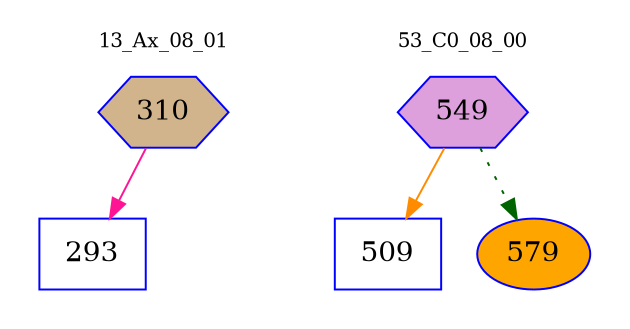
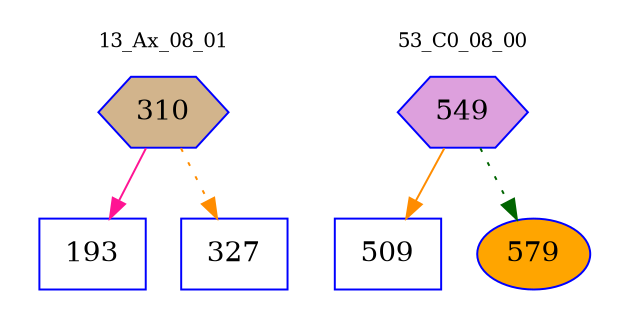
(93, 254) -> (93, 254)
none -> (234, 254)
